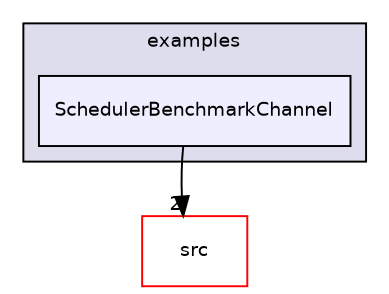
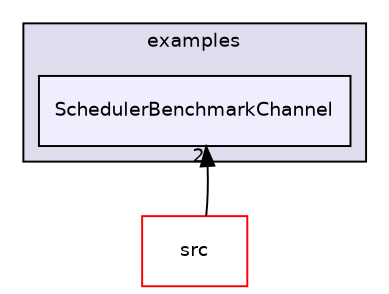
(182, 174) -> (208, 191)
